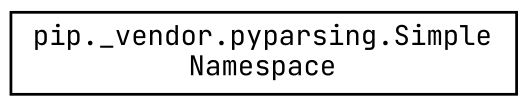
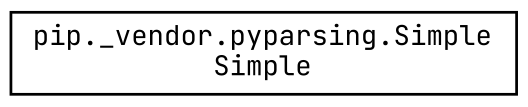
(264, 53) -> (264, 53)
